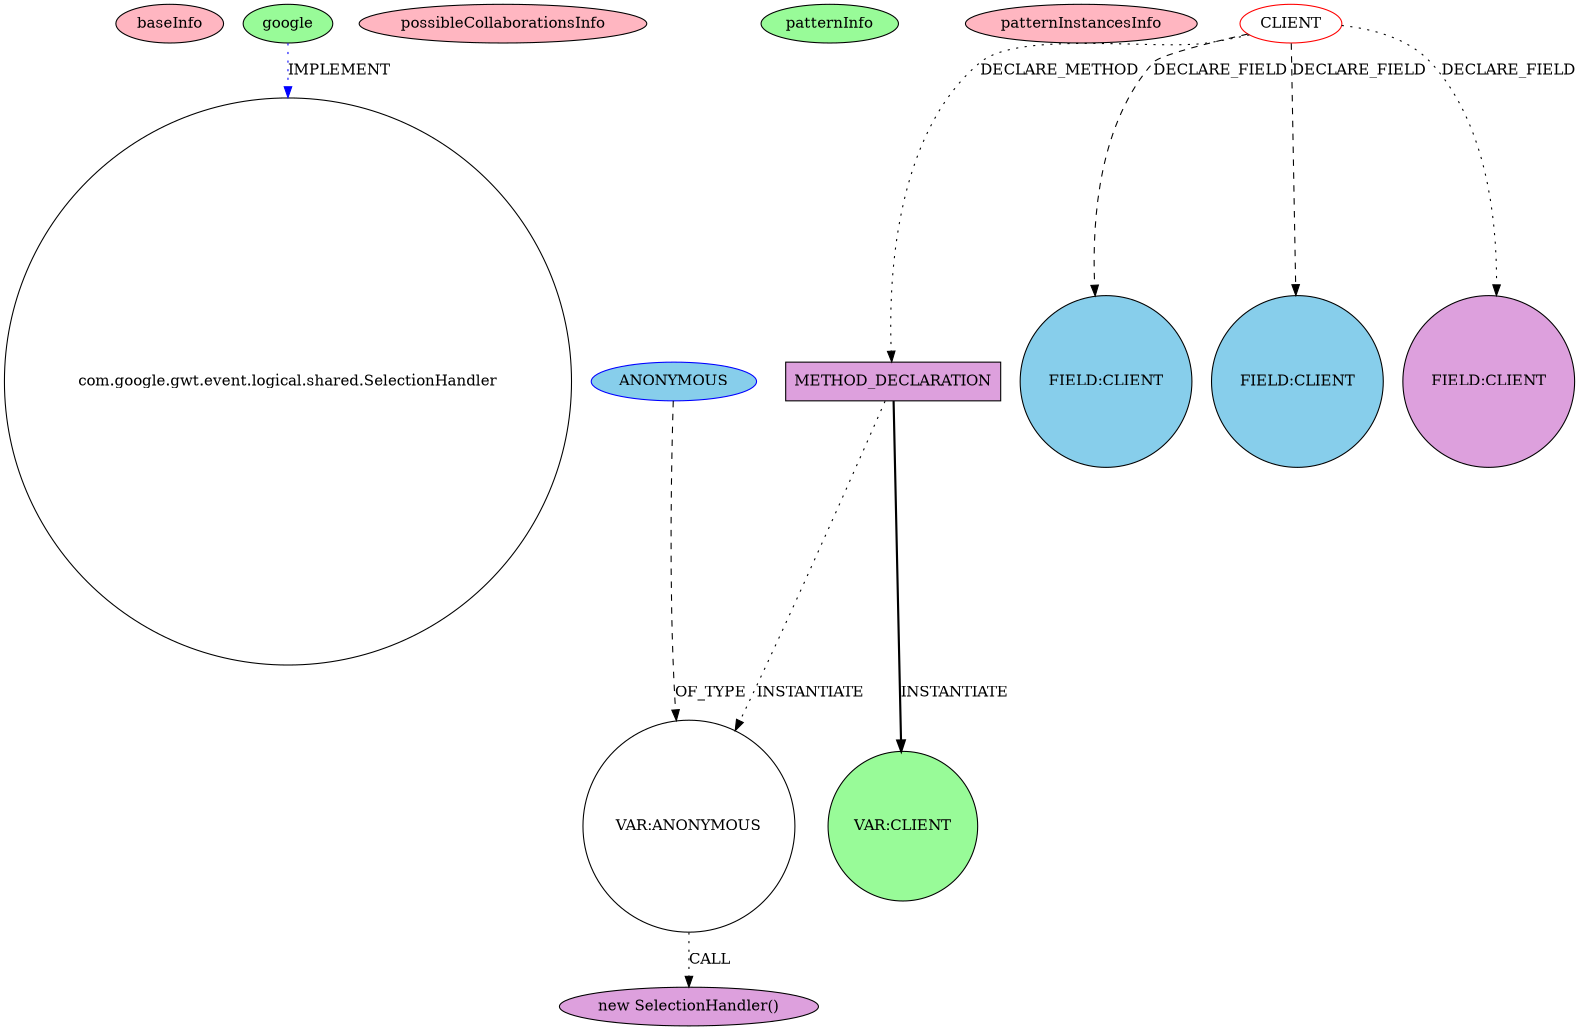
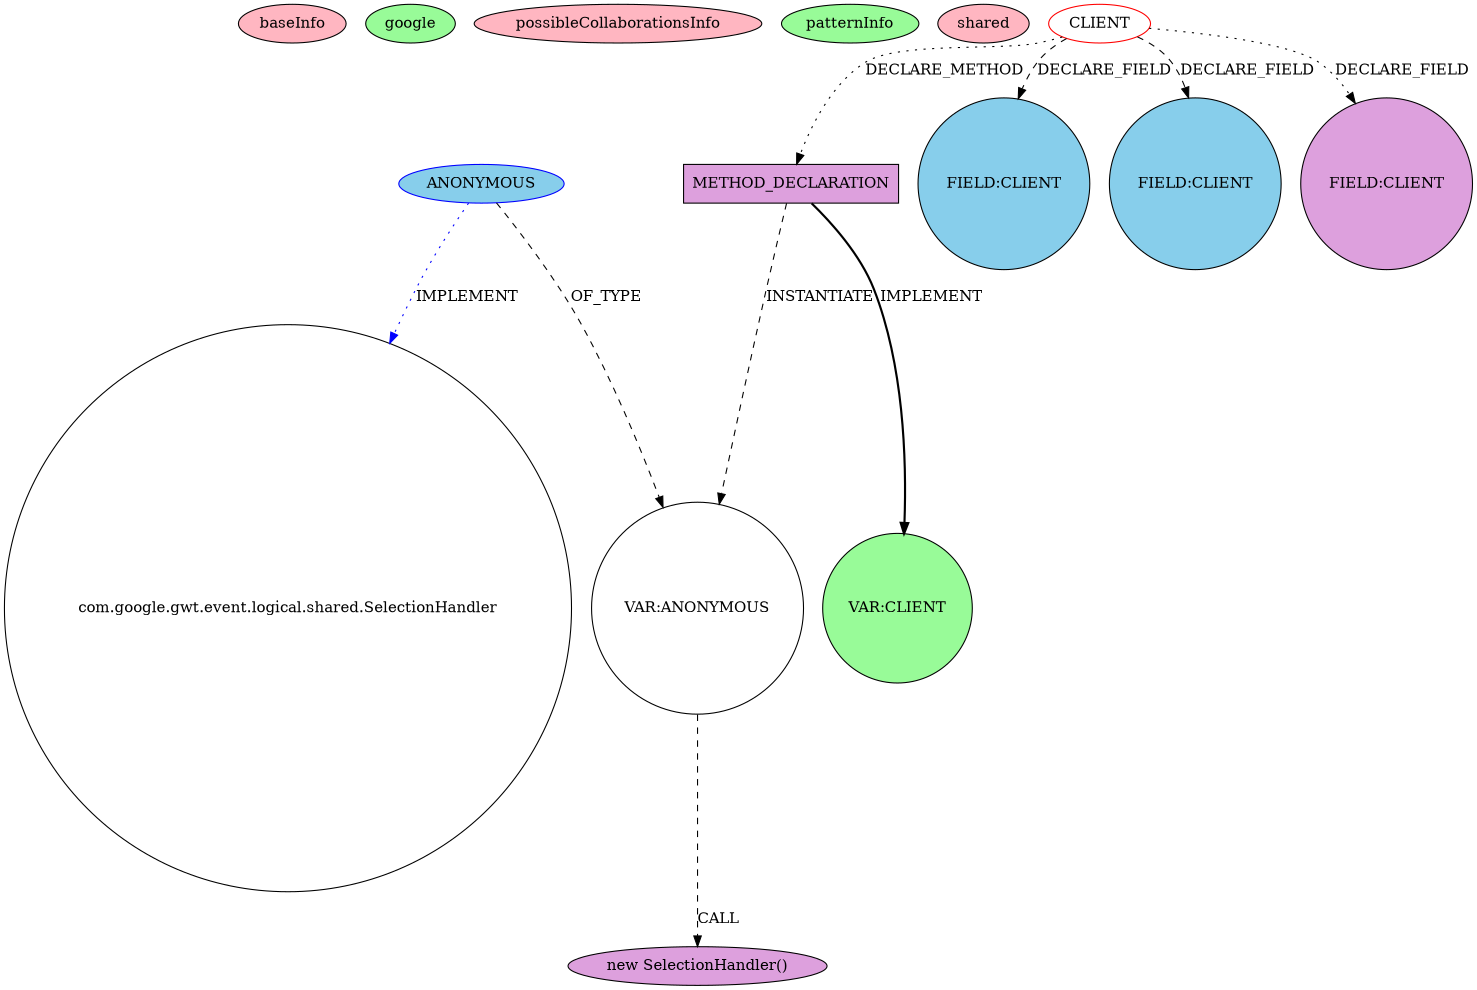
(1081, 24) -> (983, 24)
(288, 65) -> (428, 266)
(814, 561) -> (753, 348)
(954, 693) -> (931, 297)
(689, 954) -> (698, 825)
